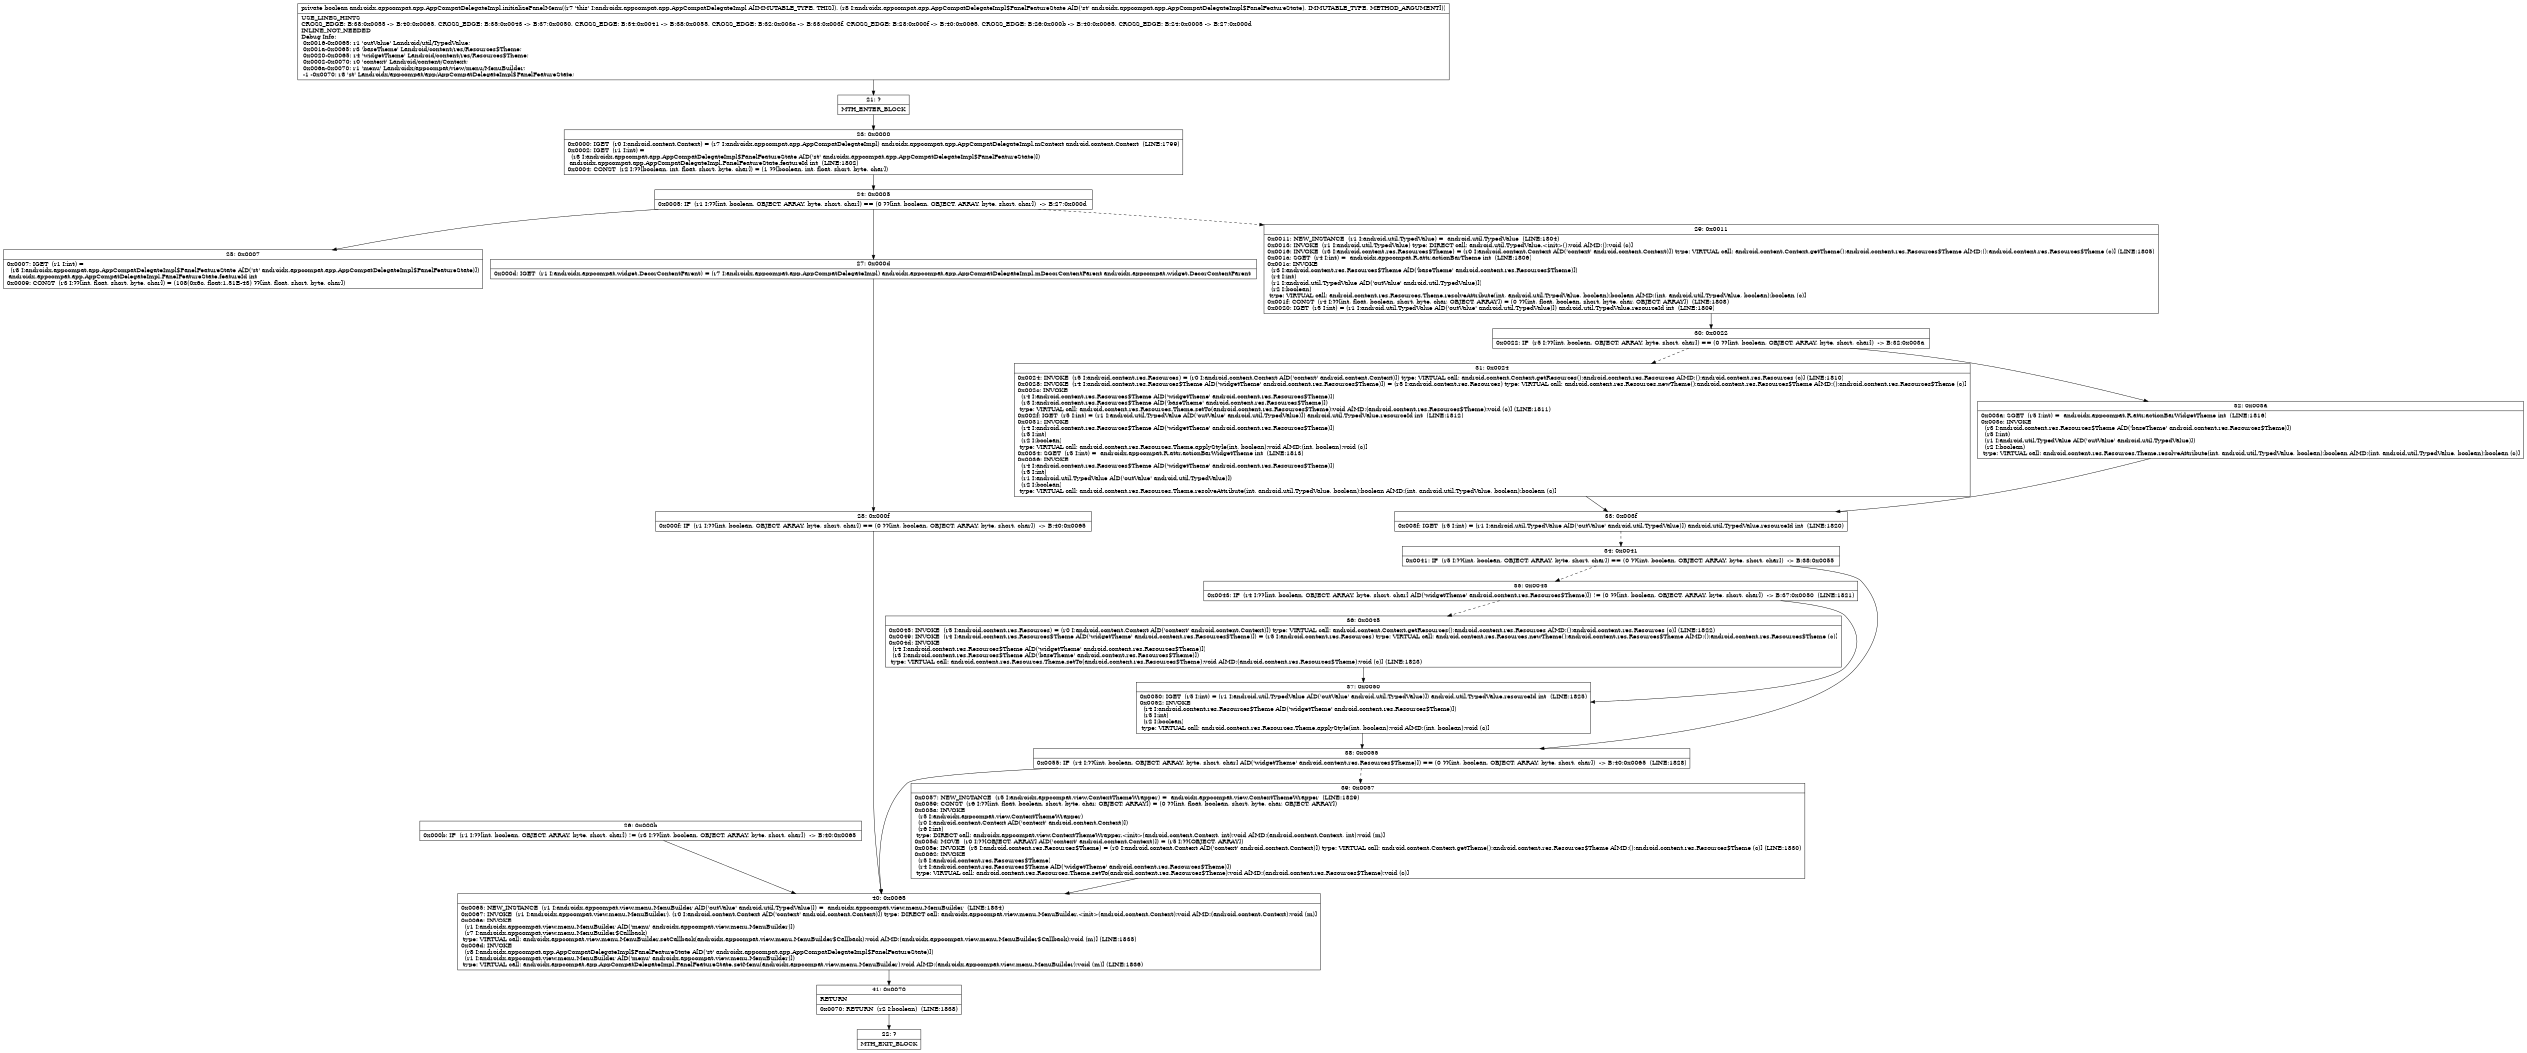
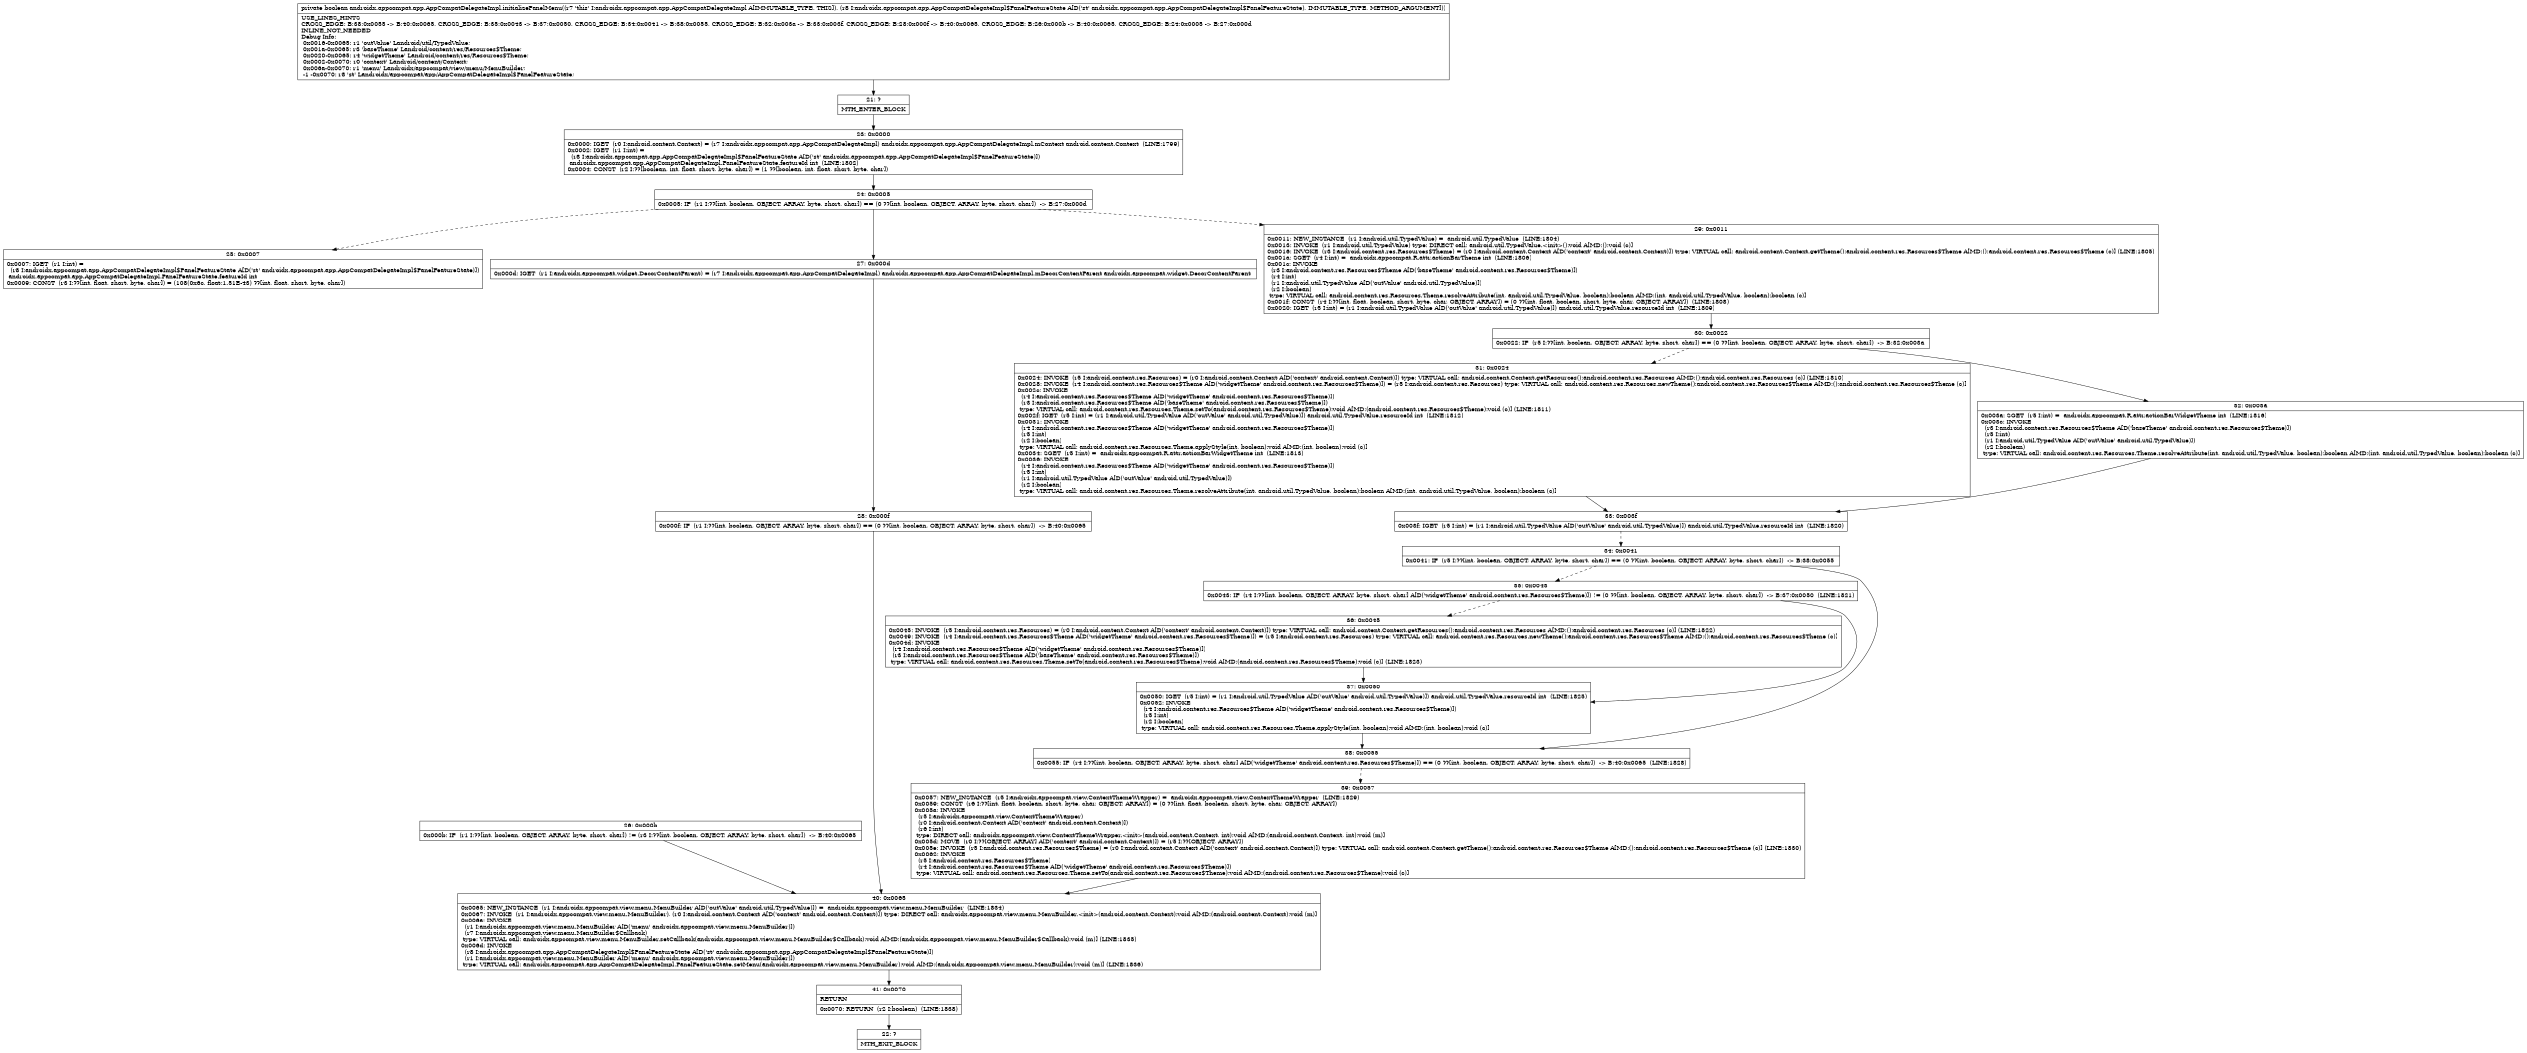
(497, 223) -> (497, 223)
(926, 778) -> none
